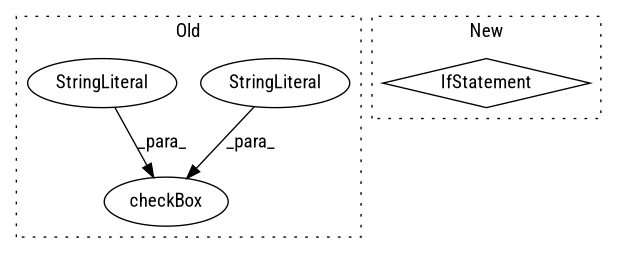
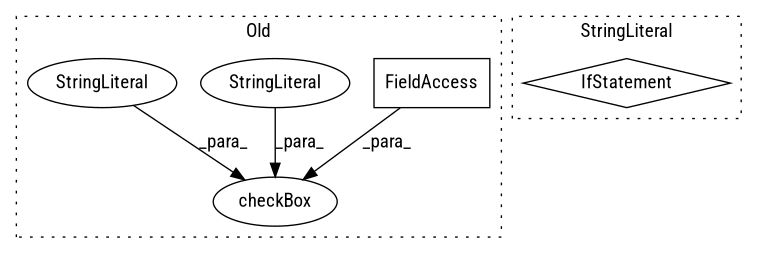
(486, 32) -> (627, 32)
none -> (432, 83)
